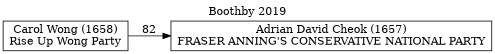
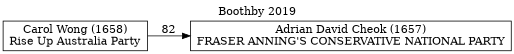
(66, 36) -> (75, 36)
